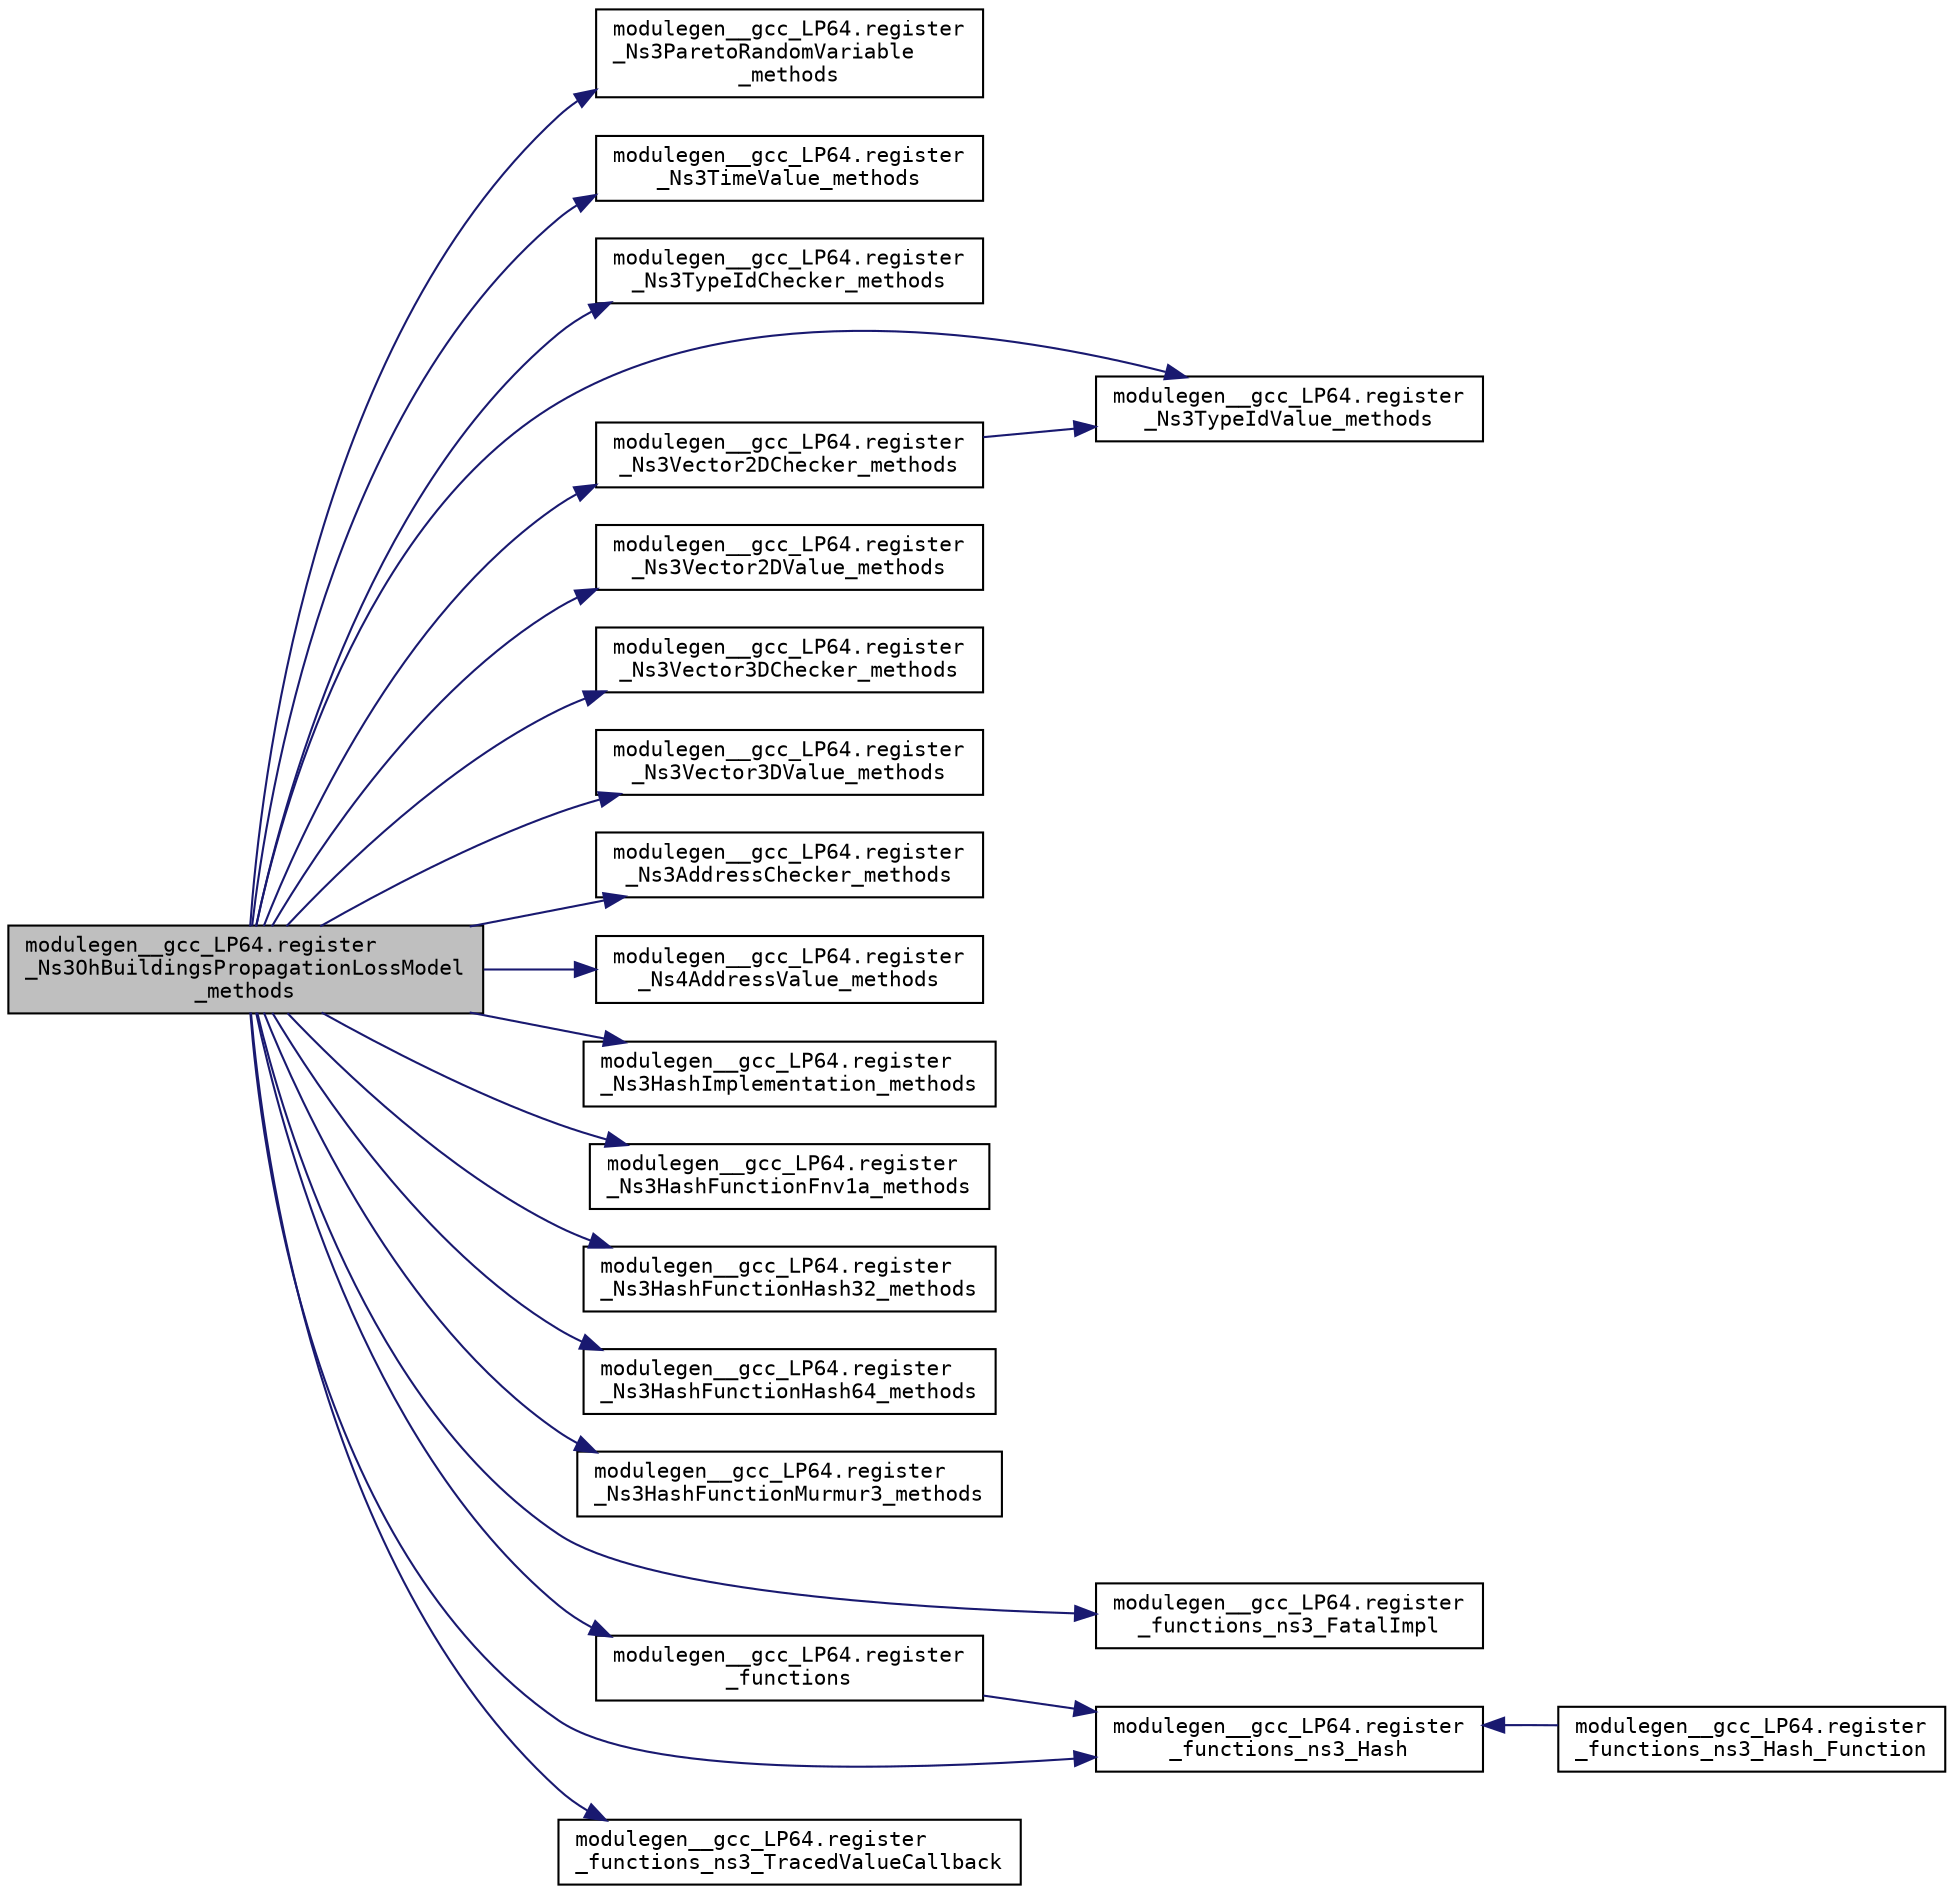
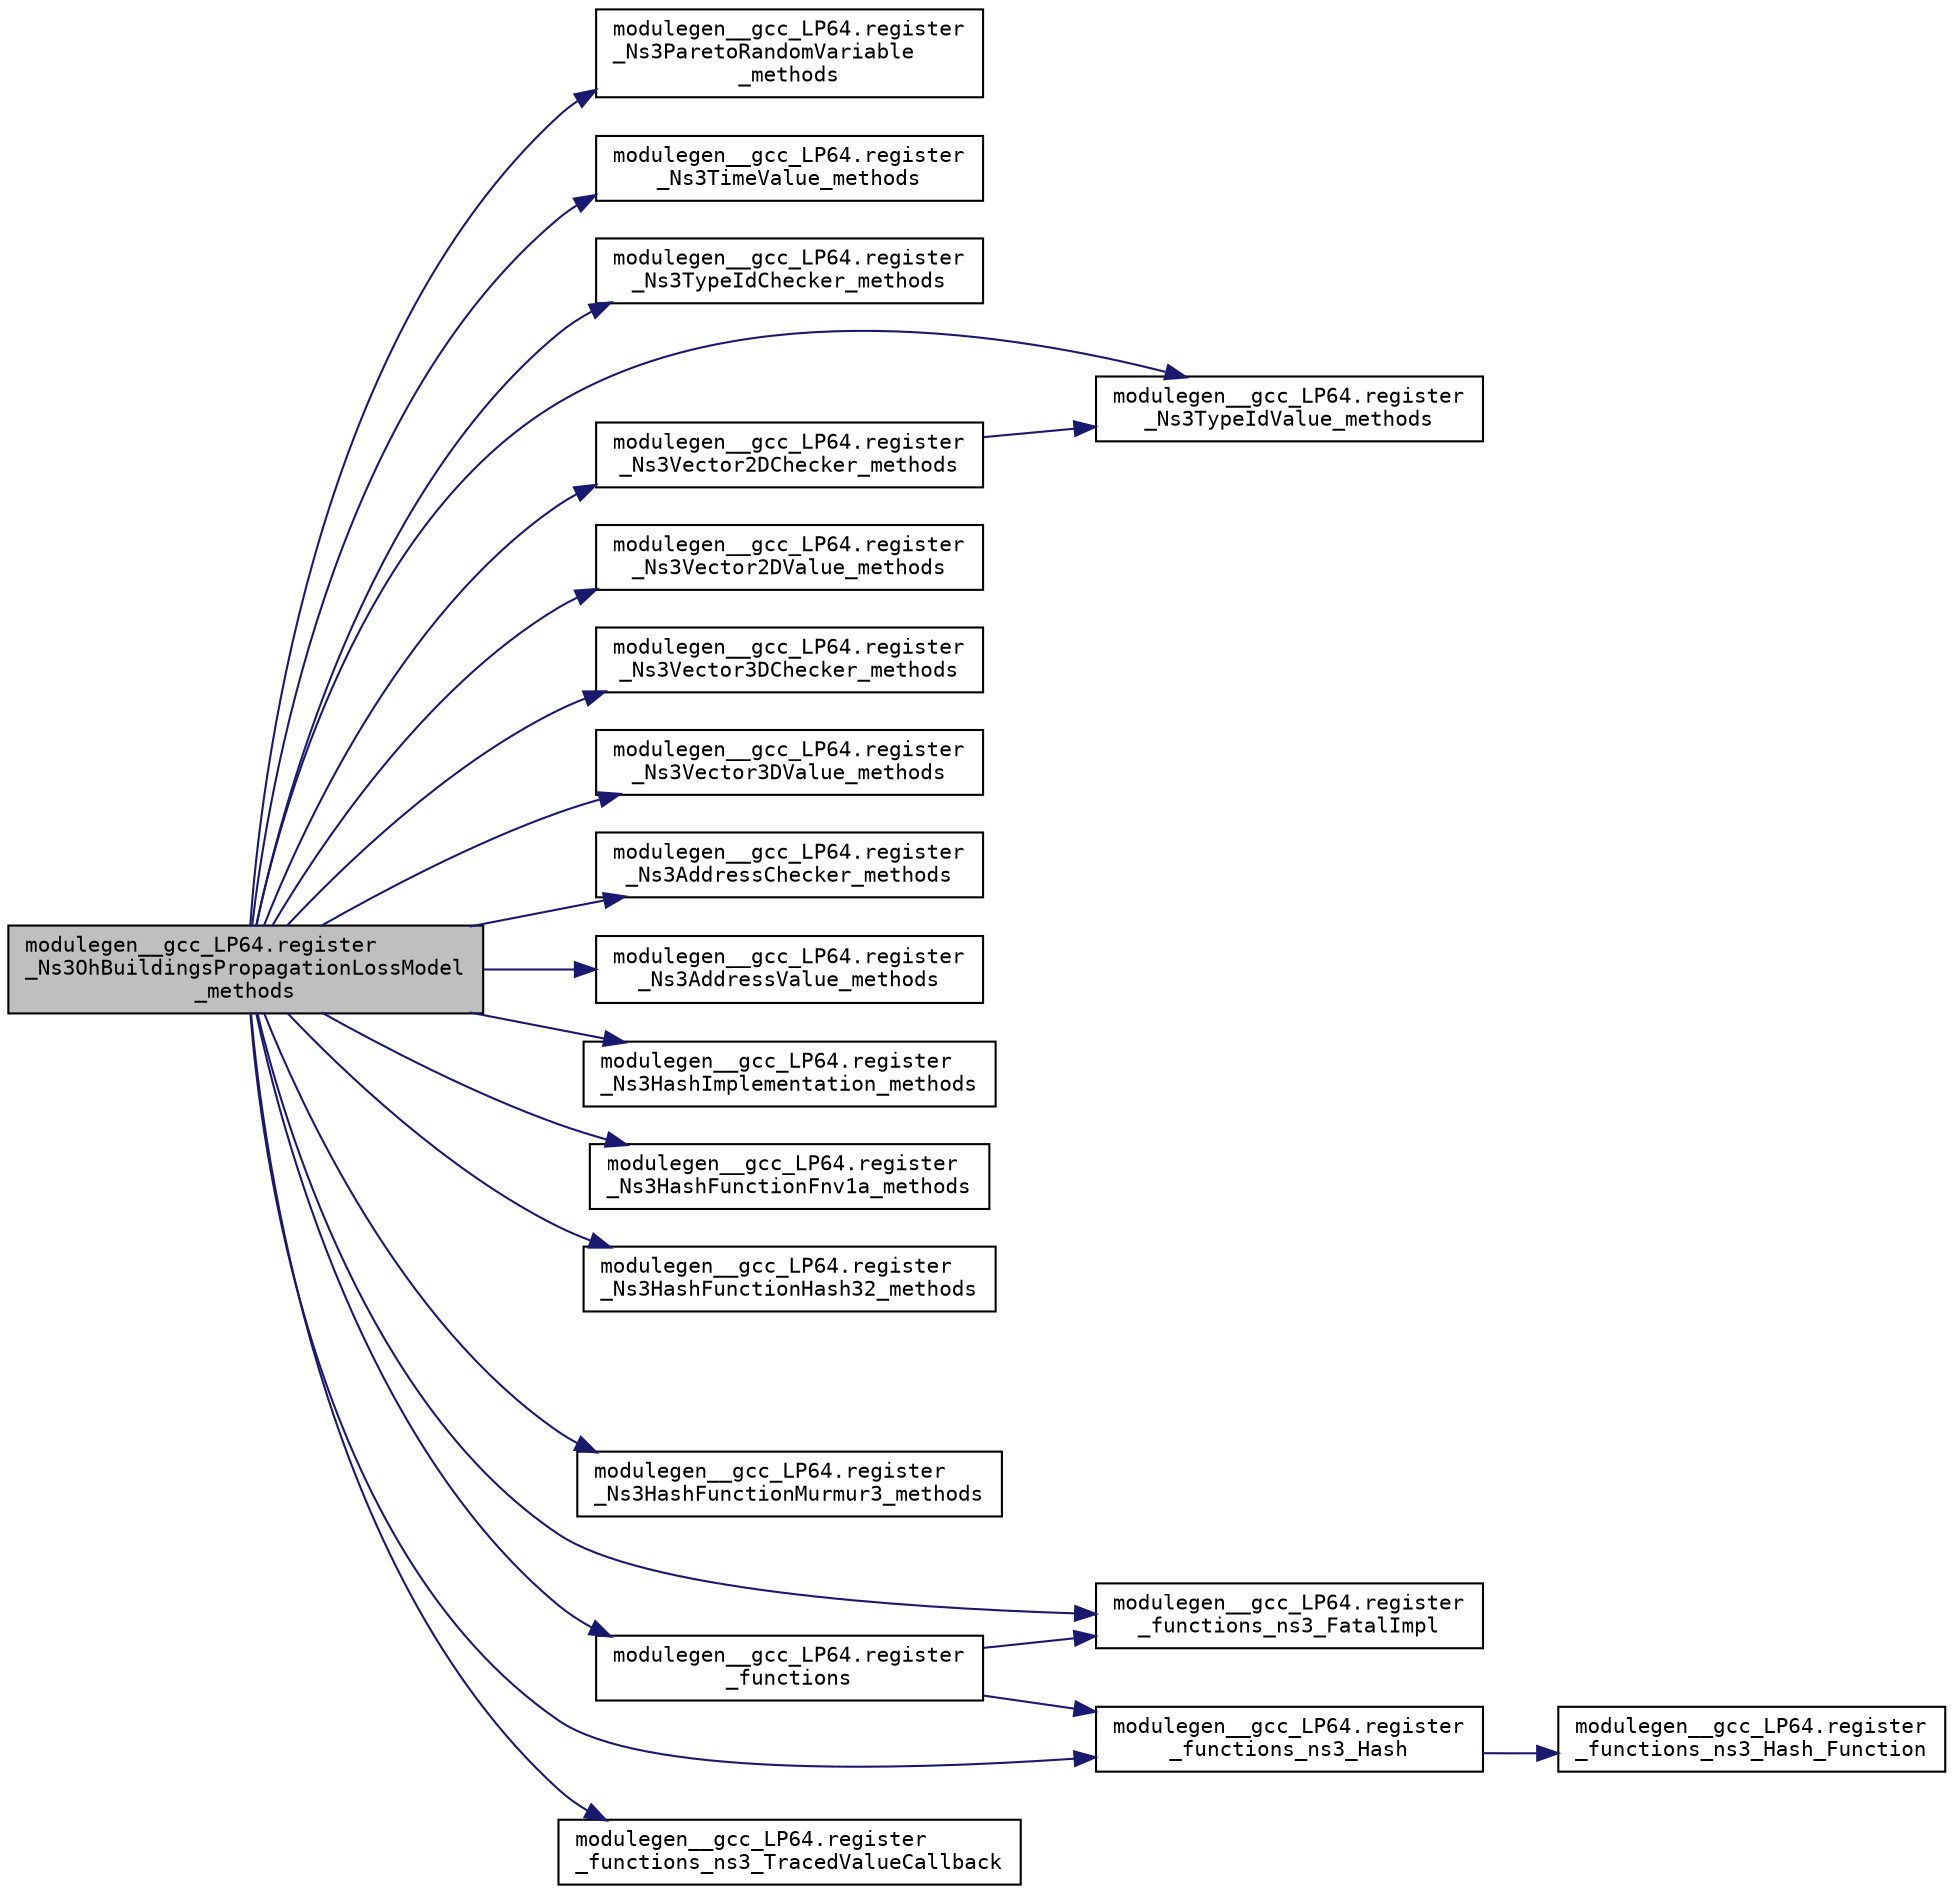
(790, 969) -> (790, 969)
(790, 1382) -> none
none -> (1029, 1643)
(1531, 1725) -> (1510, 1753)
